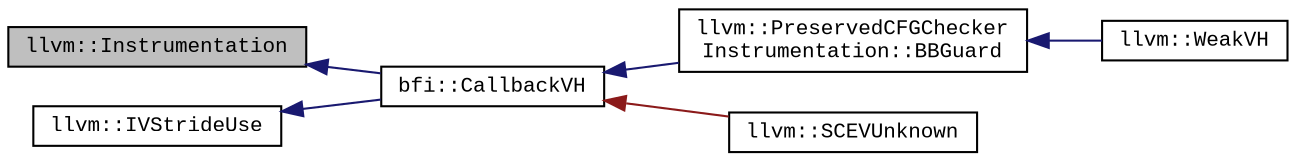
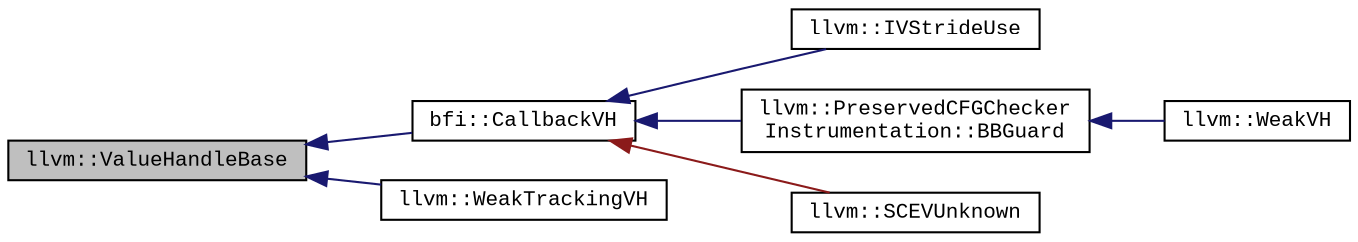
(157, 47) -> (157, 160)
(342, 104) -> (727, 72)
none -> (524, 200)
